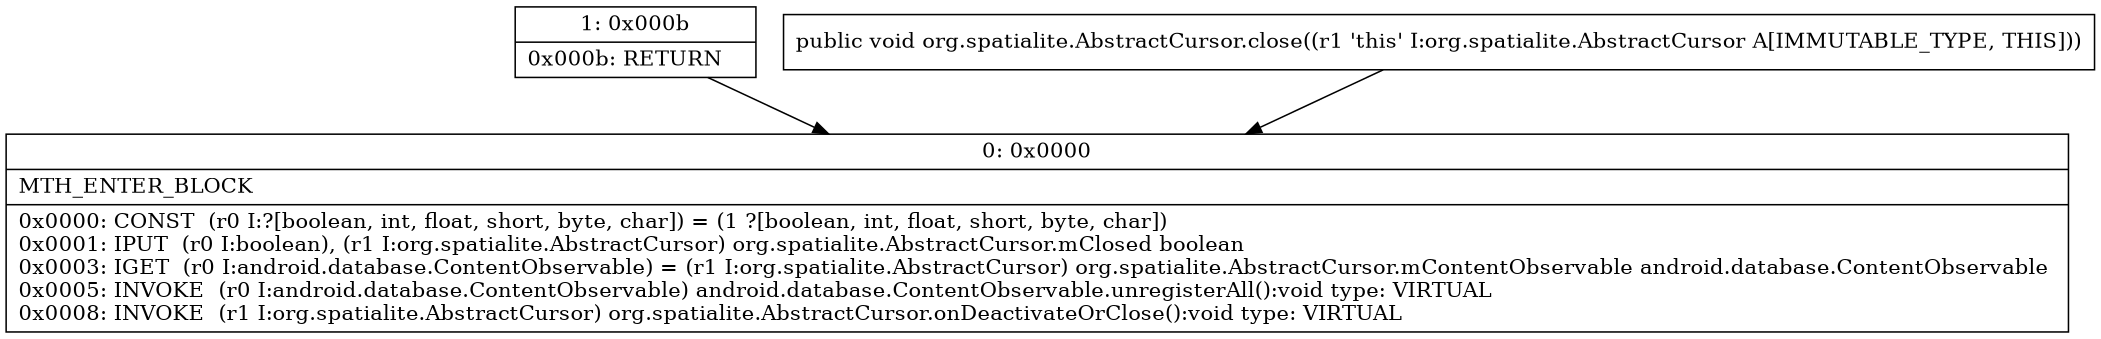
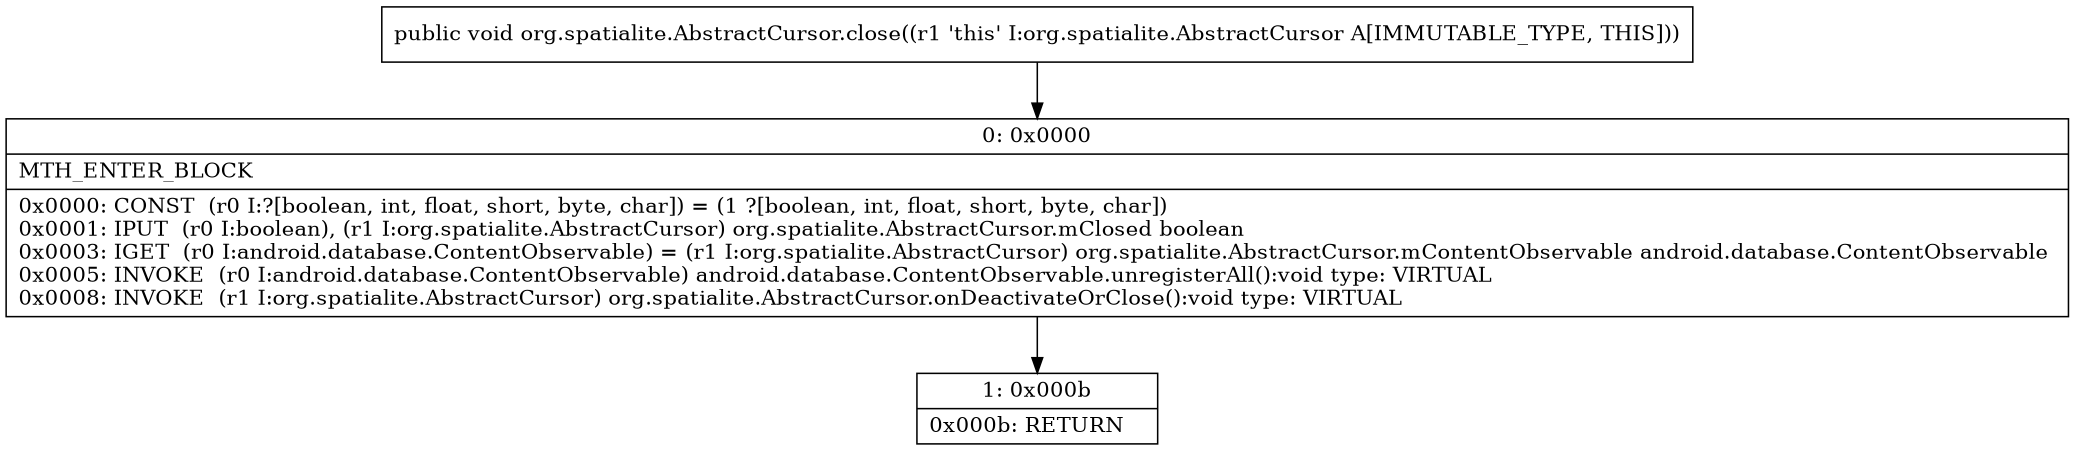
(761, 102) -> (1037, 337)
